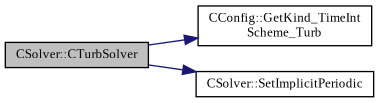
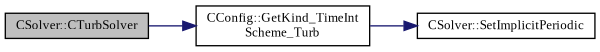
(166, 67) -> (387, 26)
